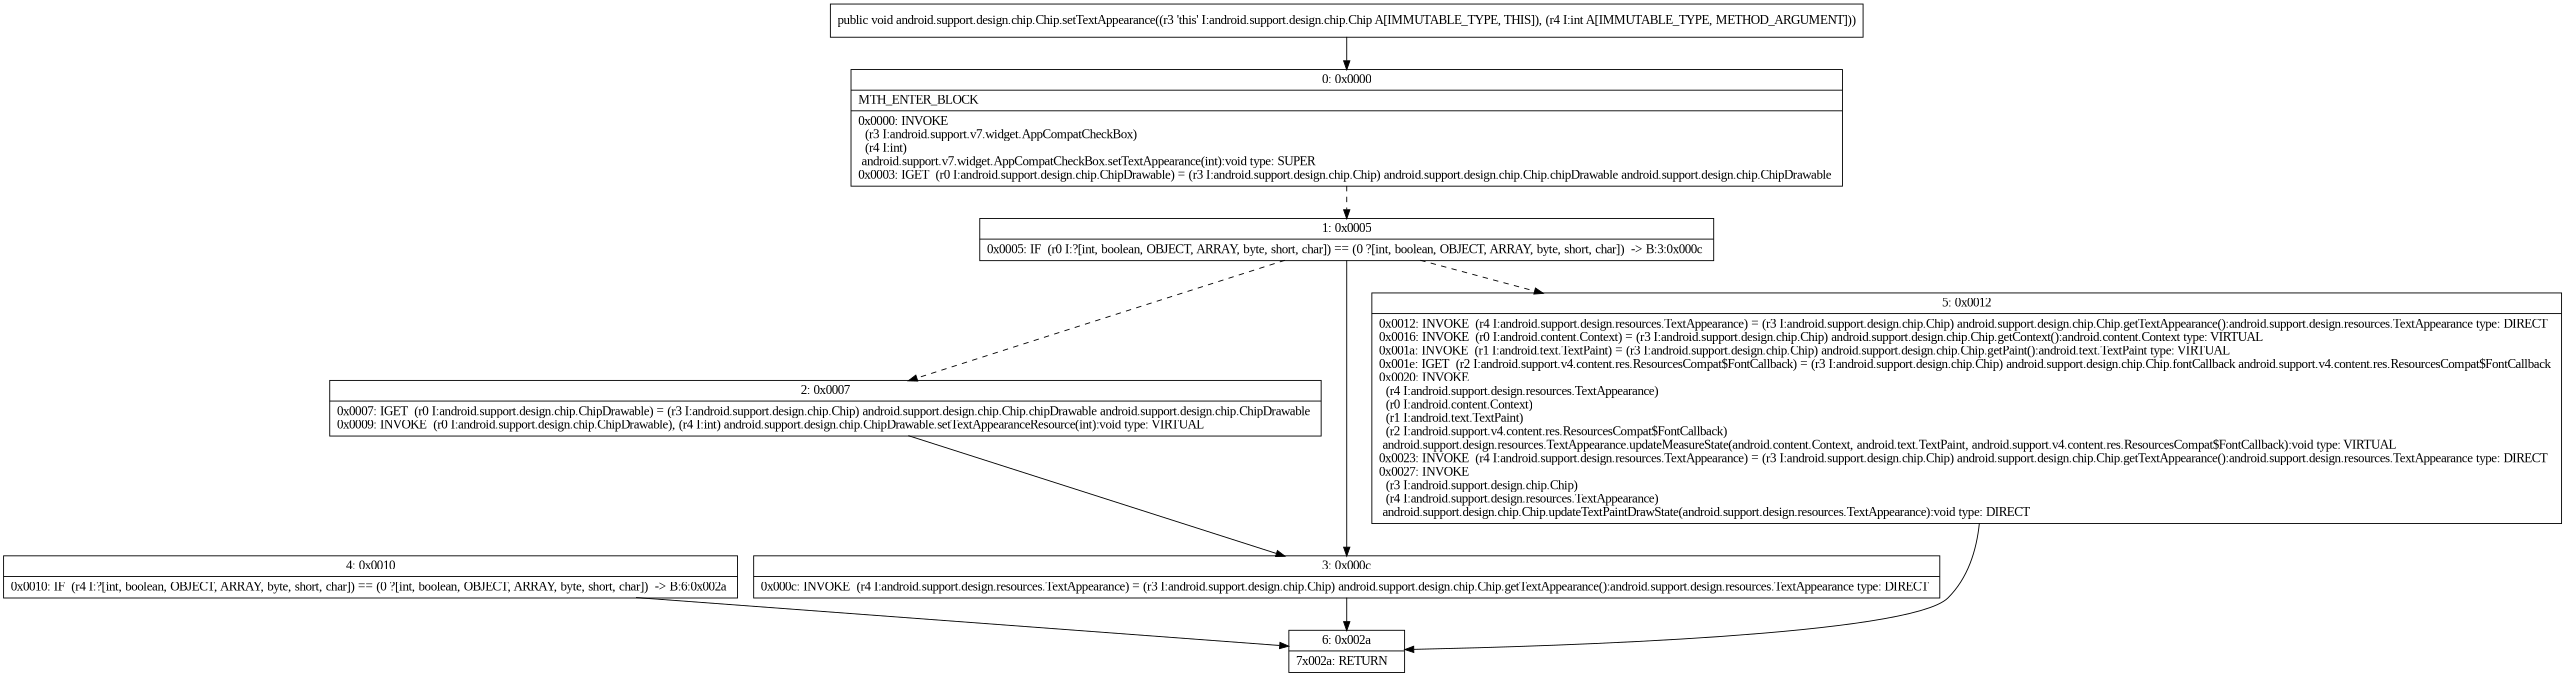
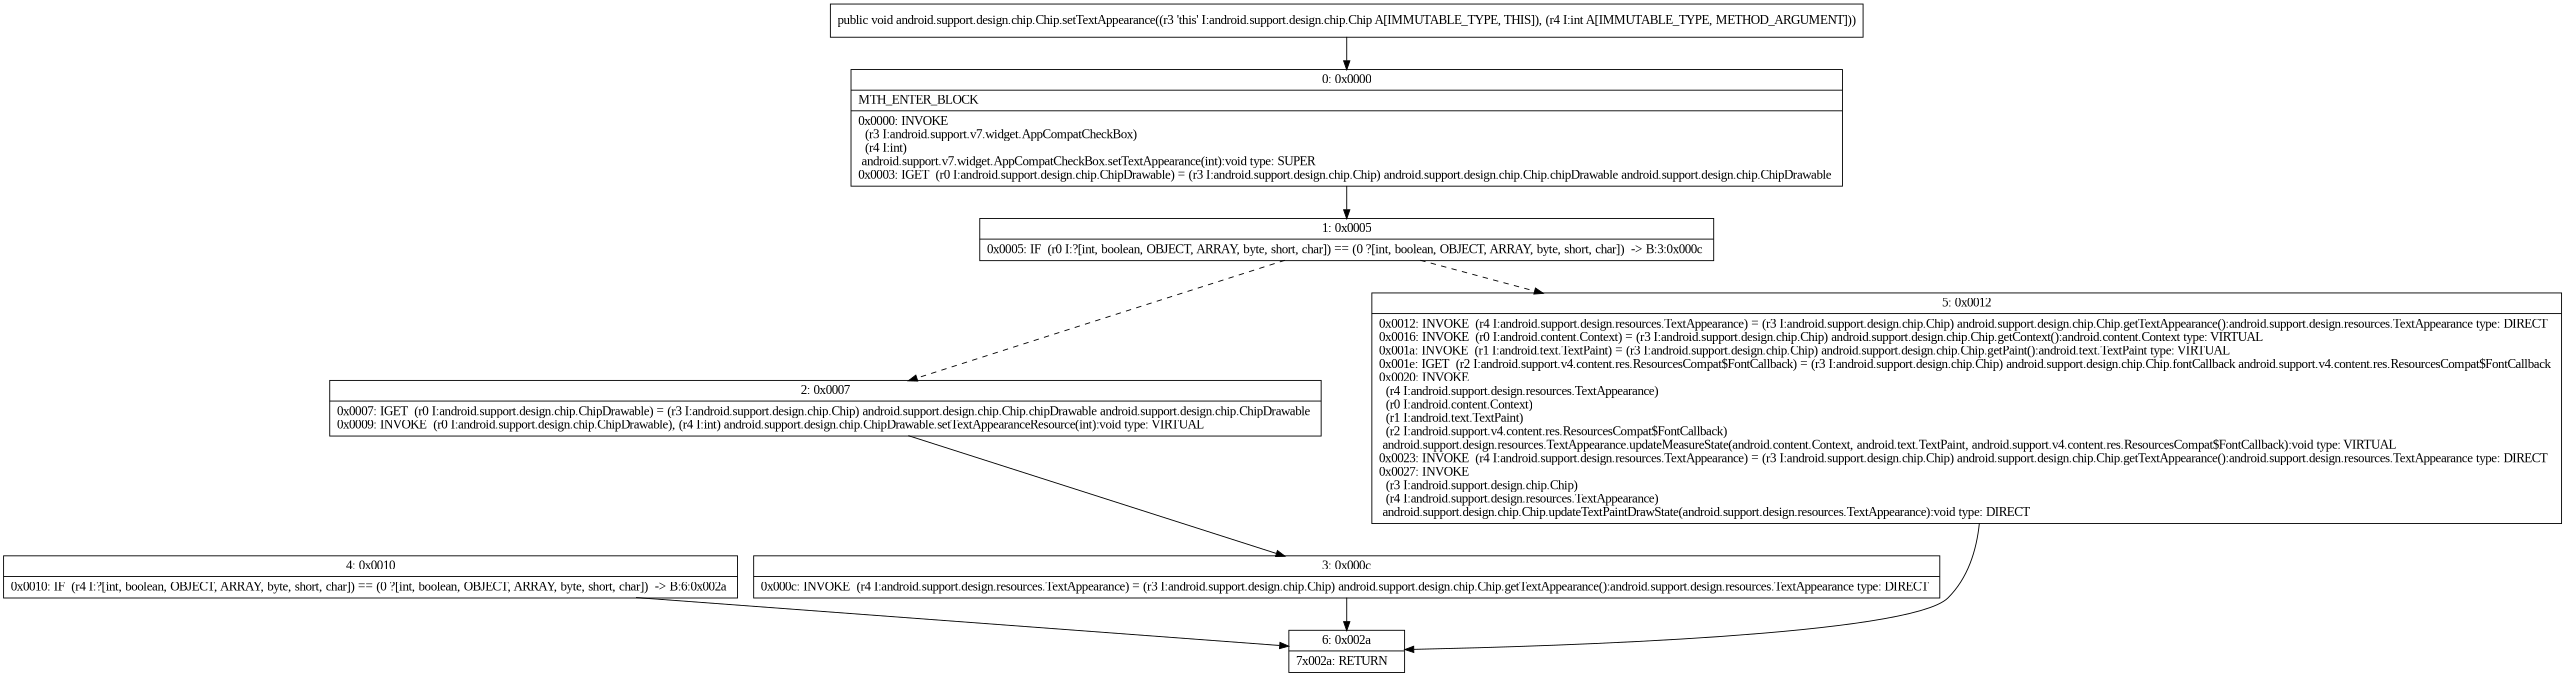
(1347, 198) -> (1347, 198)
(1347, 404) -> none
